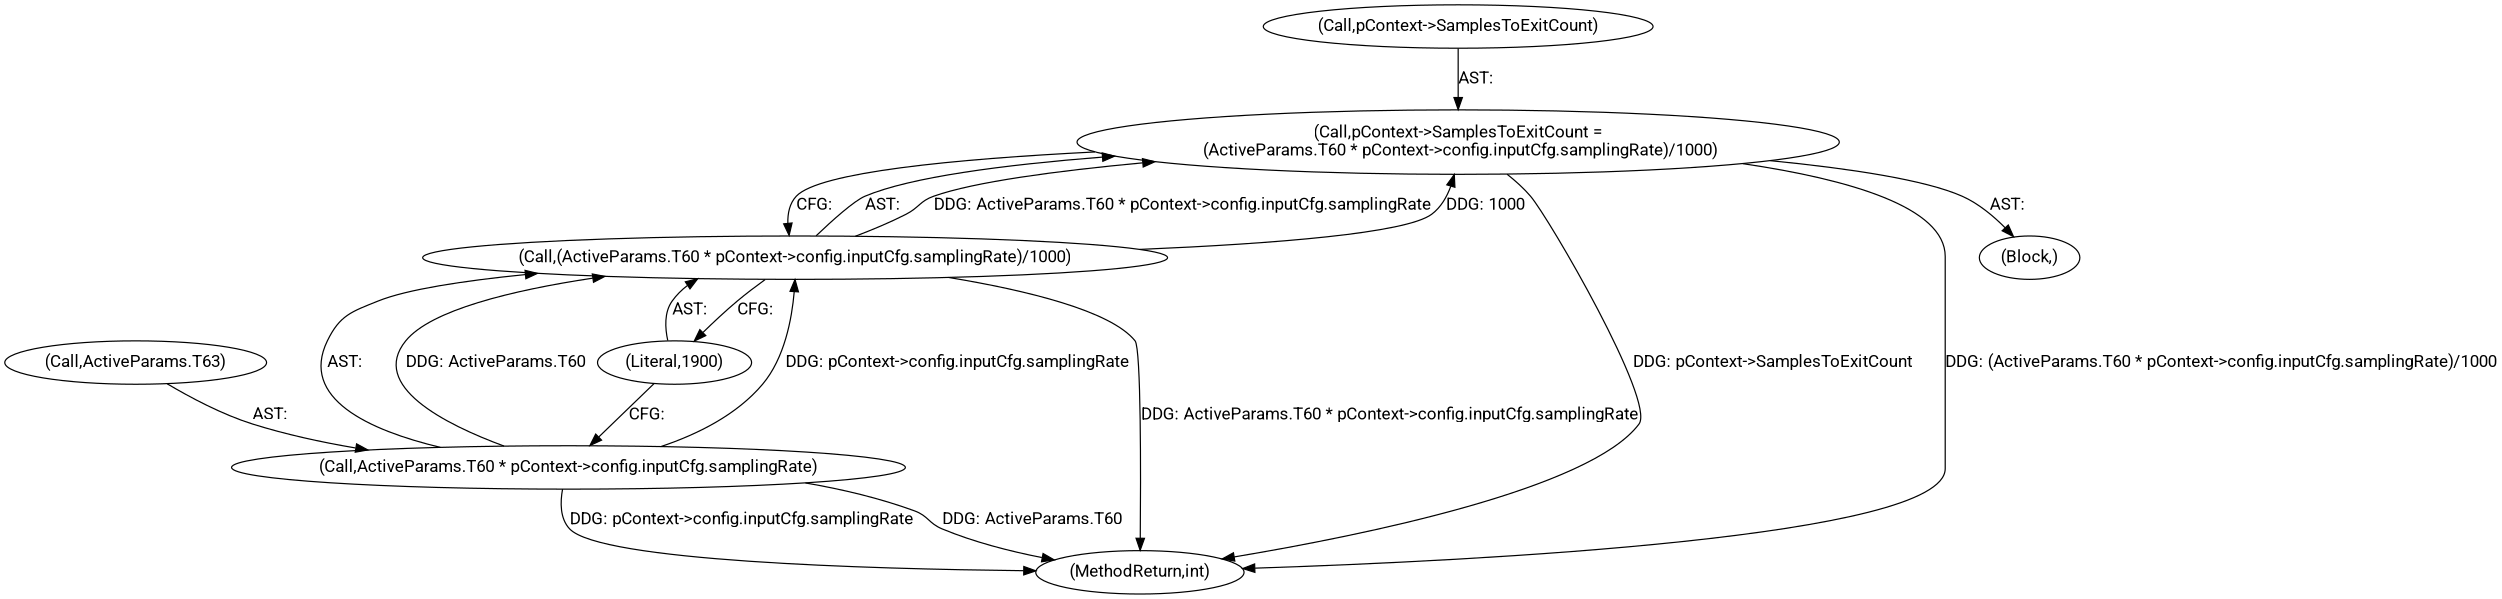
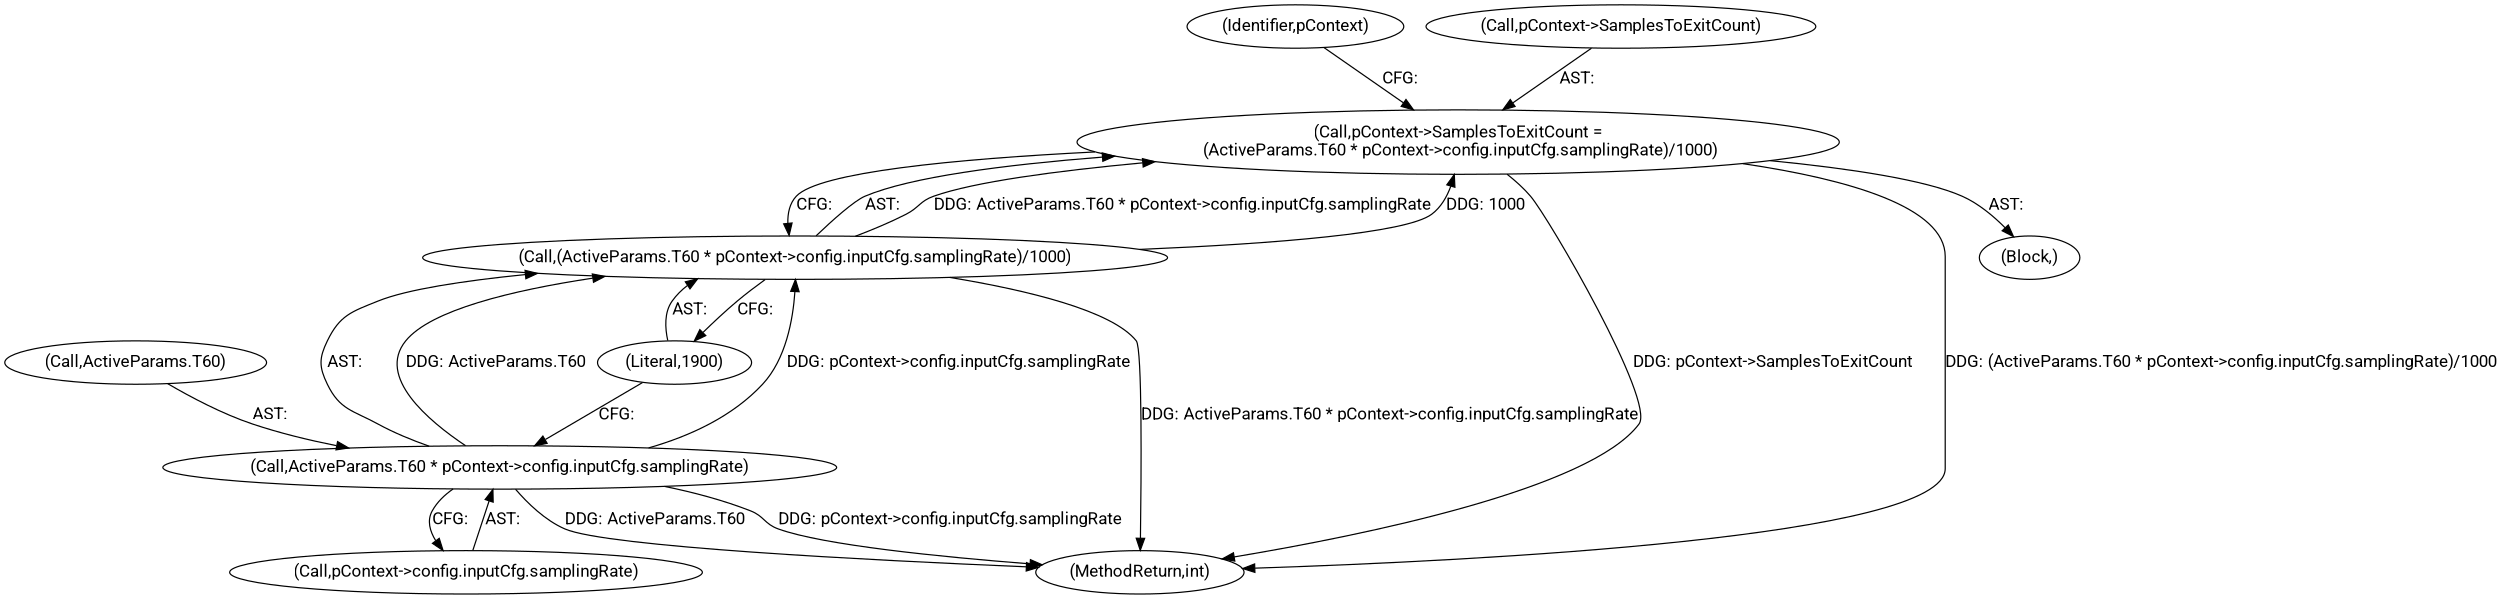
none -> (1295, 27)
(136, 363) -> (136, 363)
none -> (466, 572)
